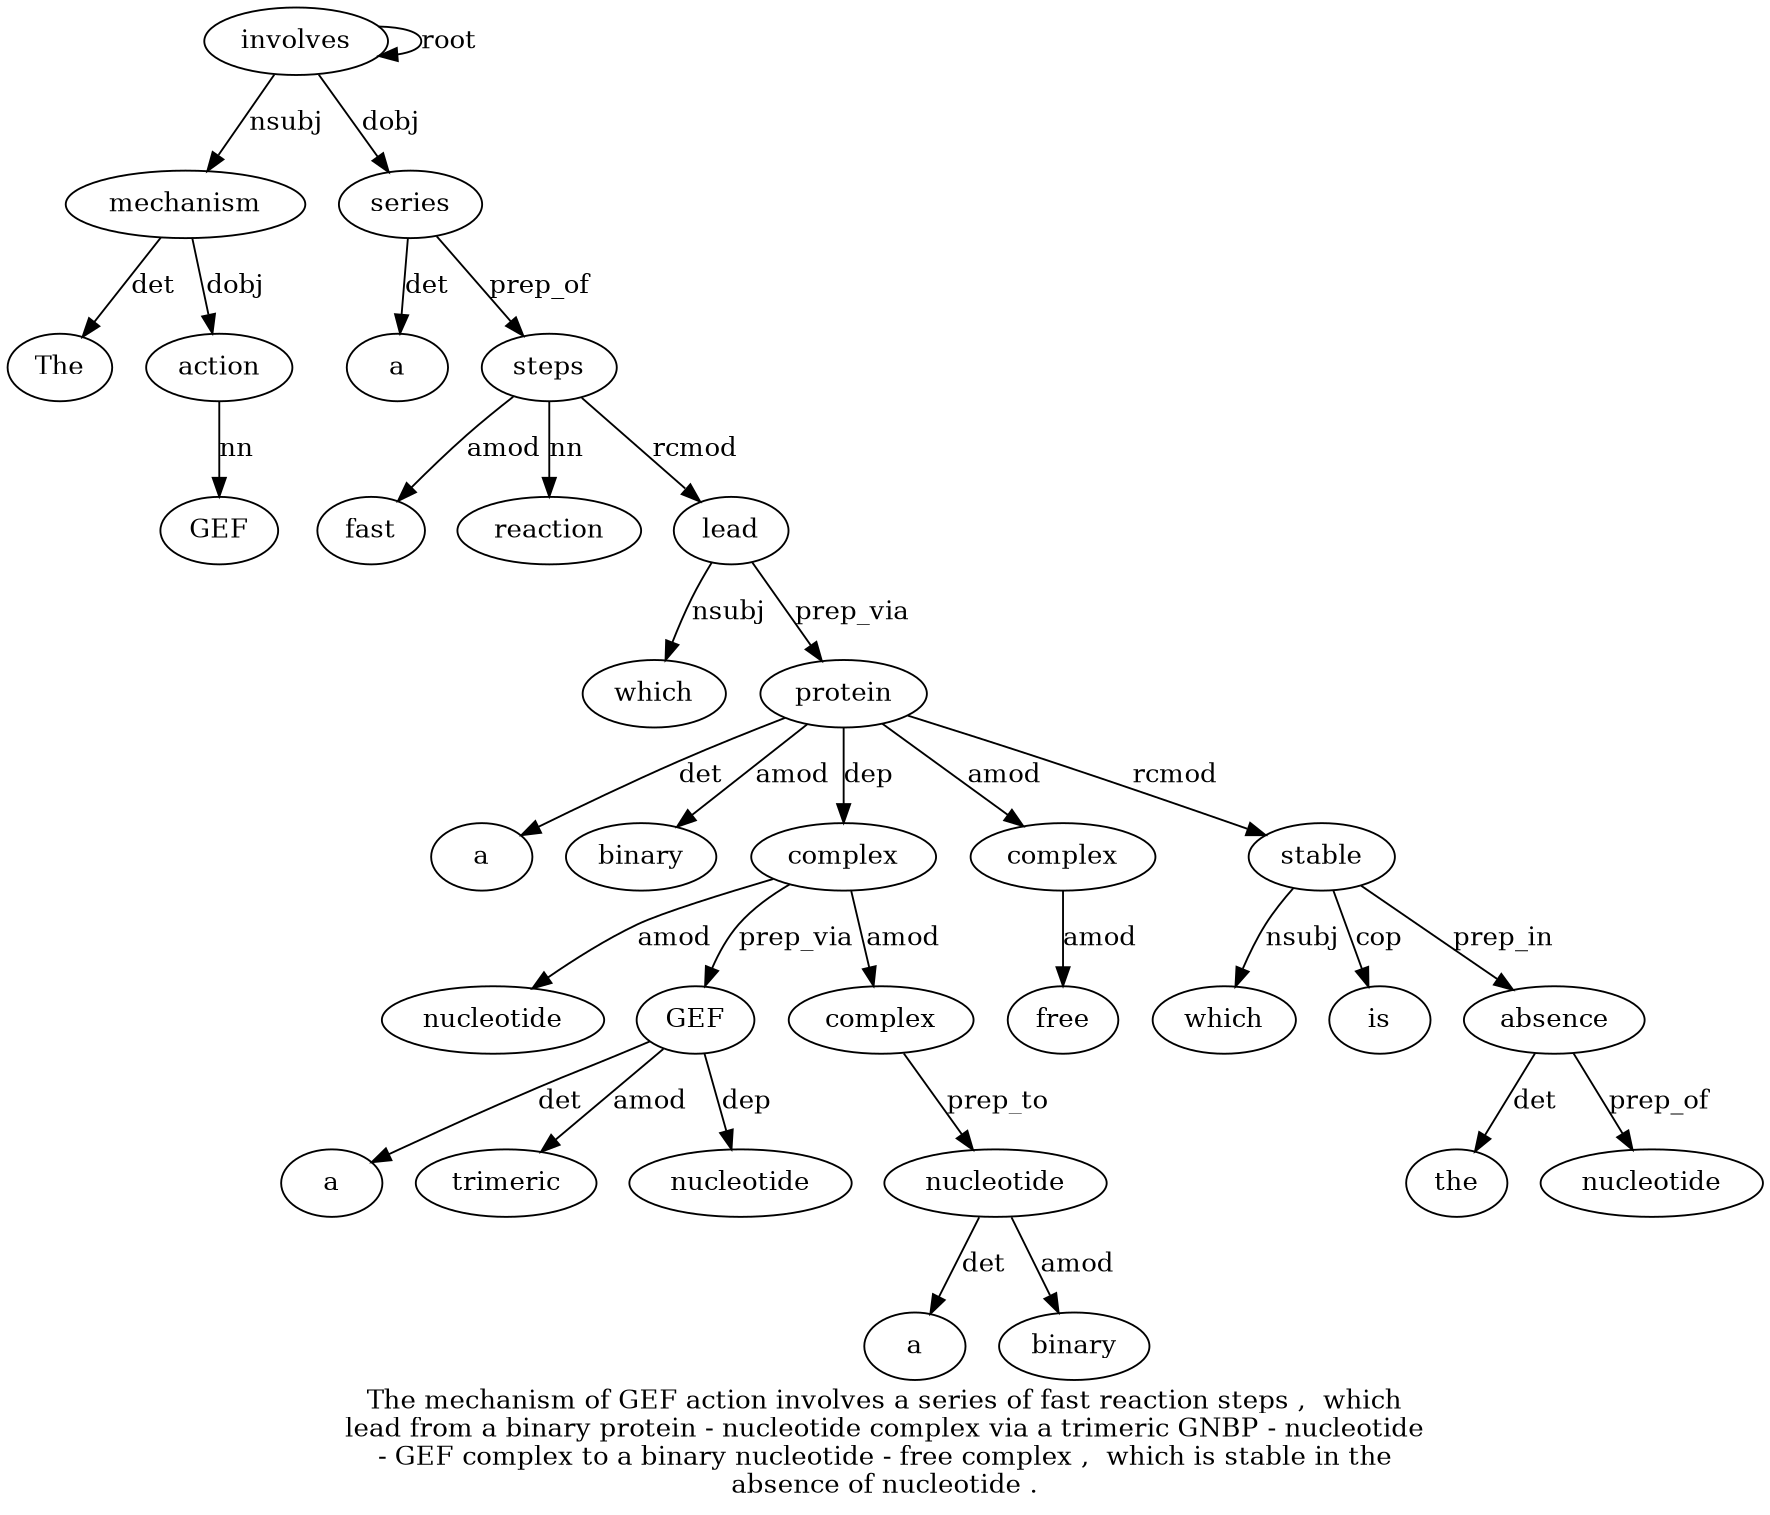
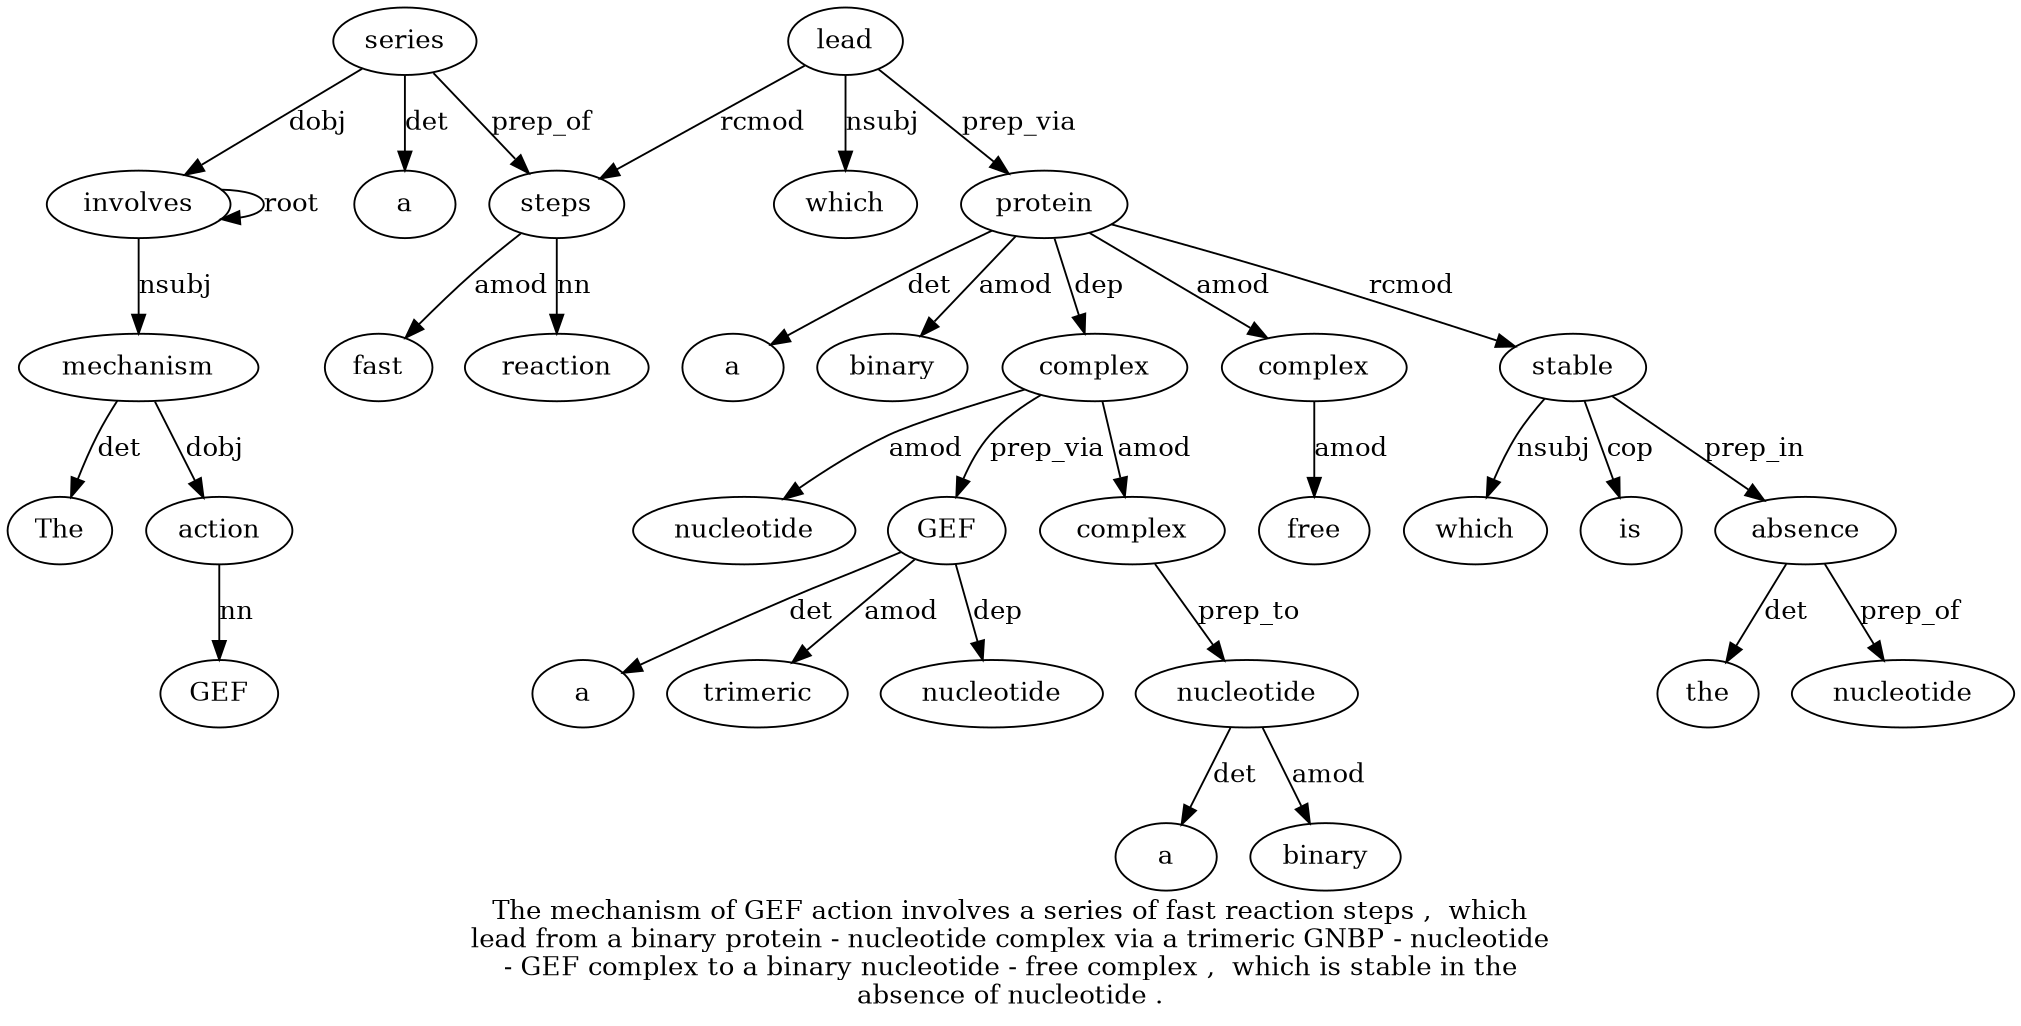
(348, 116) -> (282, 117)
(634, 443) -> (711, 118)
